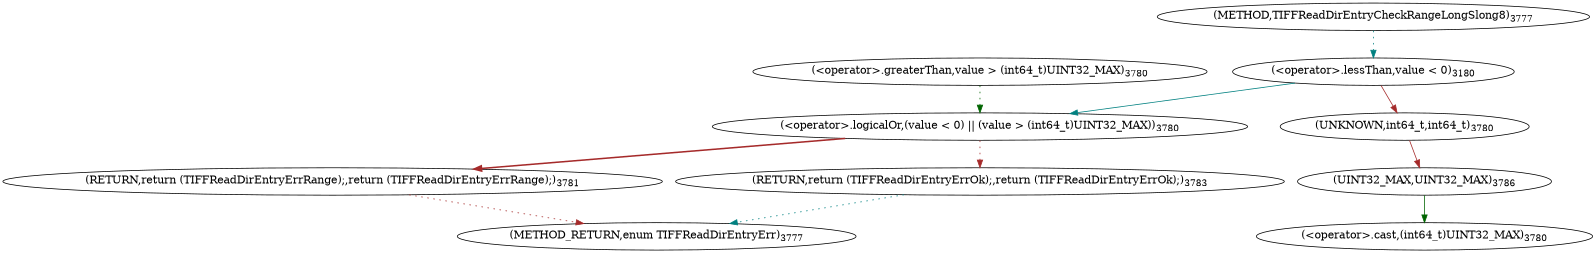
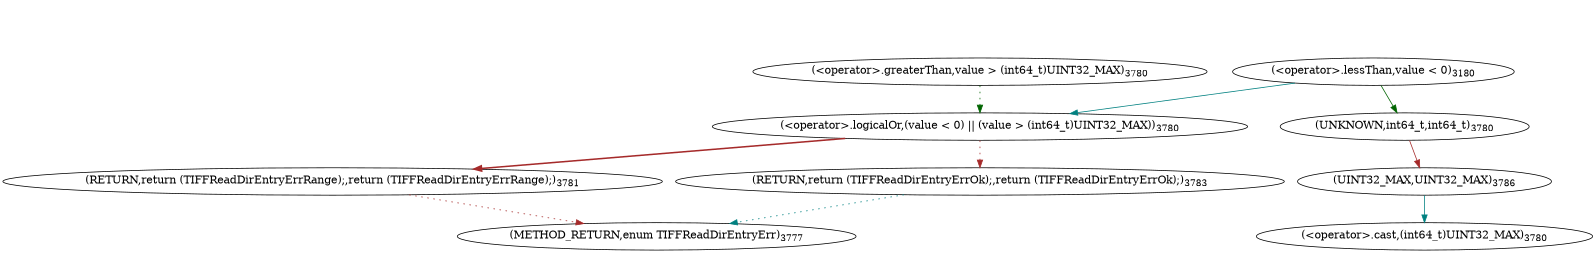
(1373, 17) -> none
(1387, 96) -> (1387, 96)
(1425, 205) -> (1425, 205)
